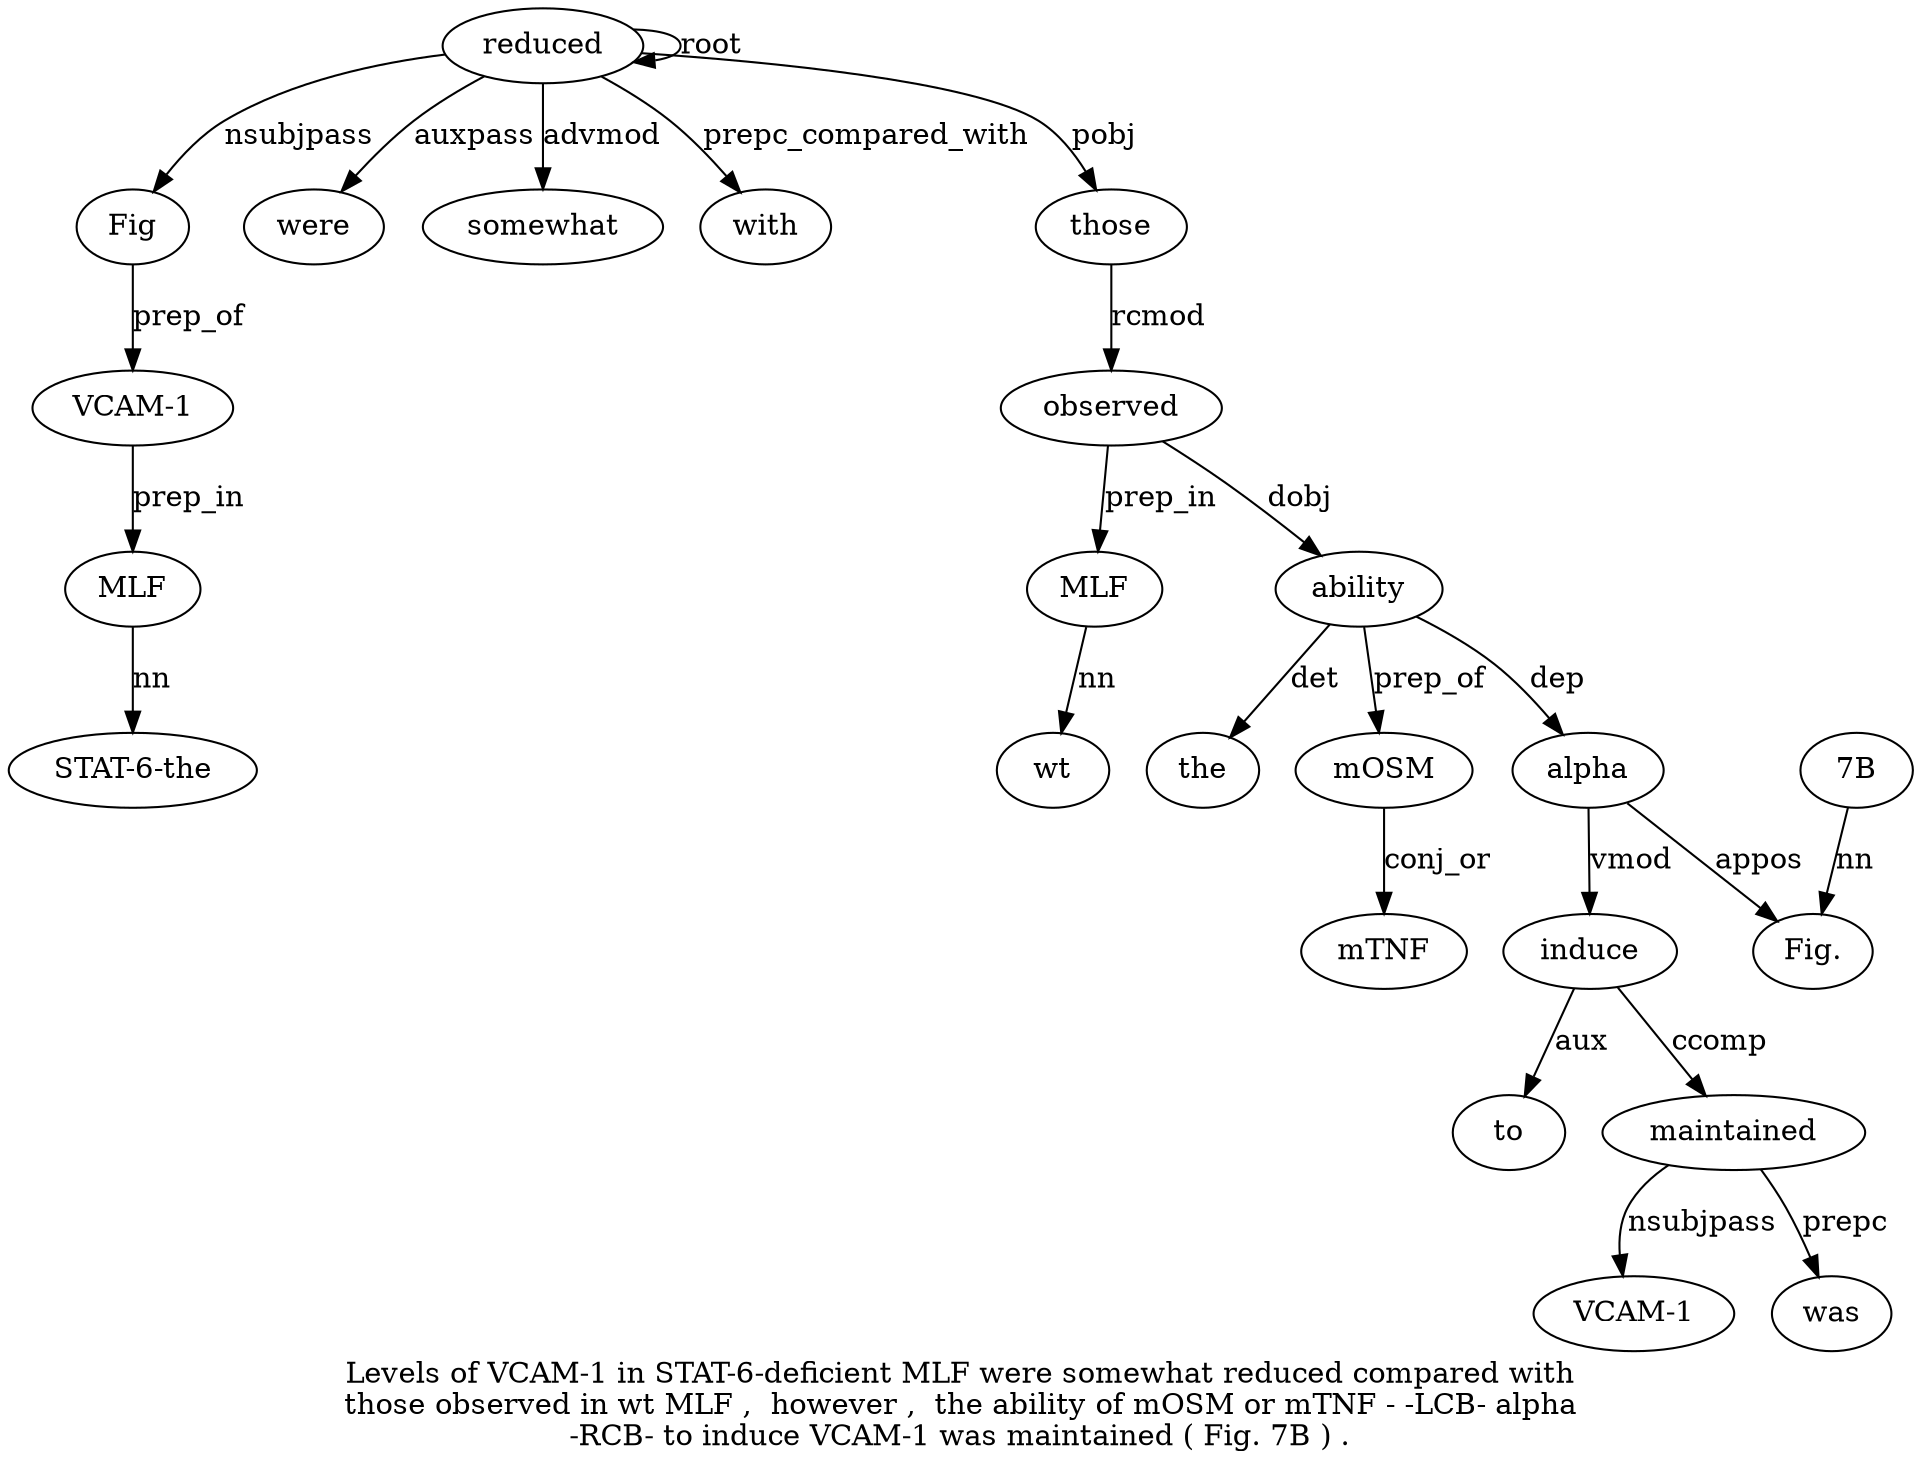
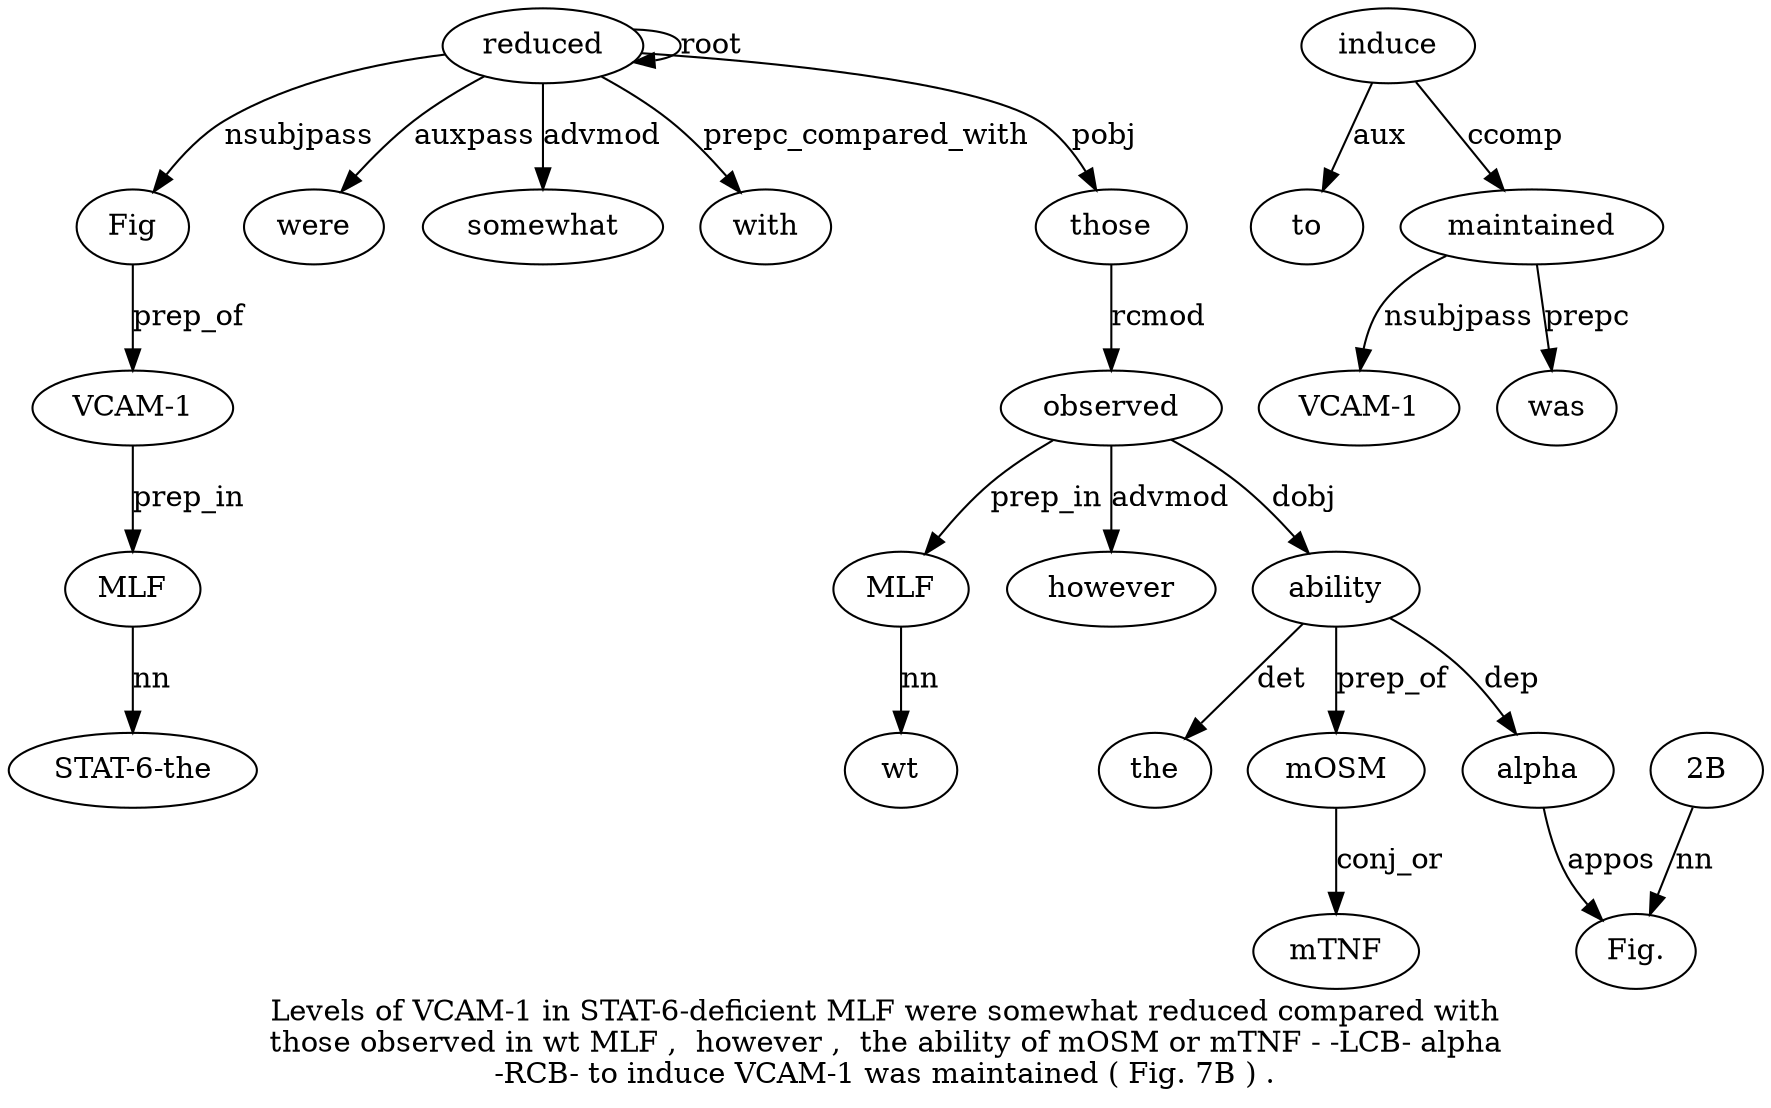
none -> (1111, 589)
(1857, 770) -> (1707, 770)
(1589, 850) -> none
